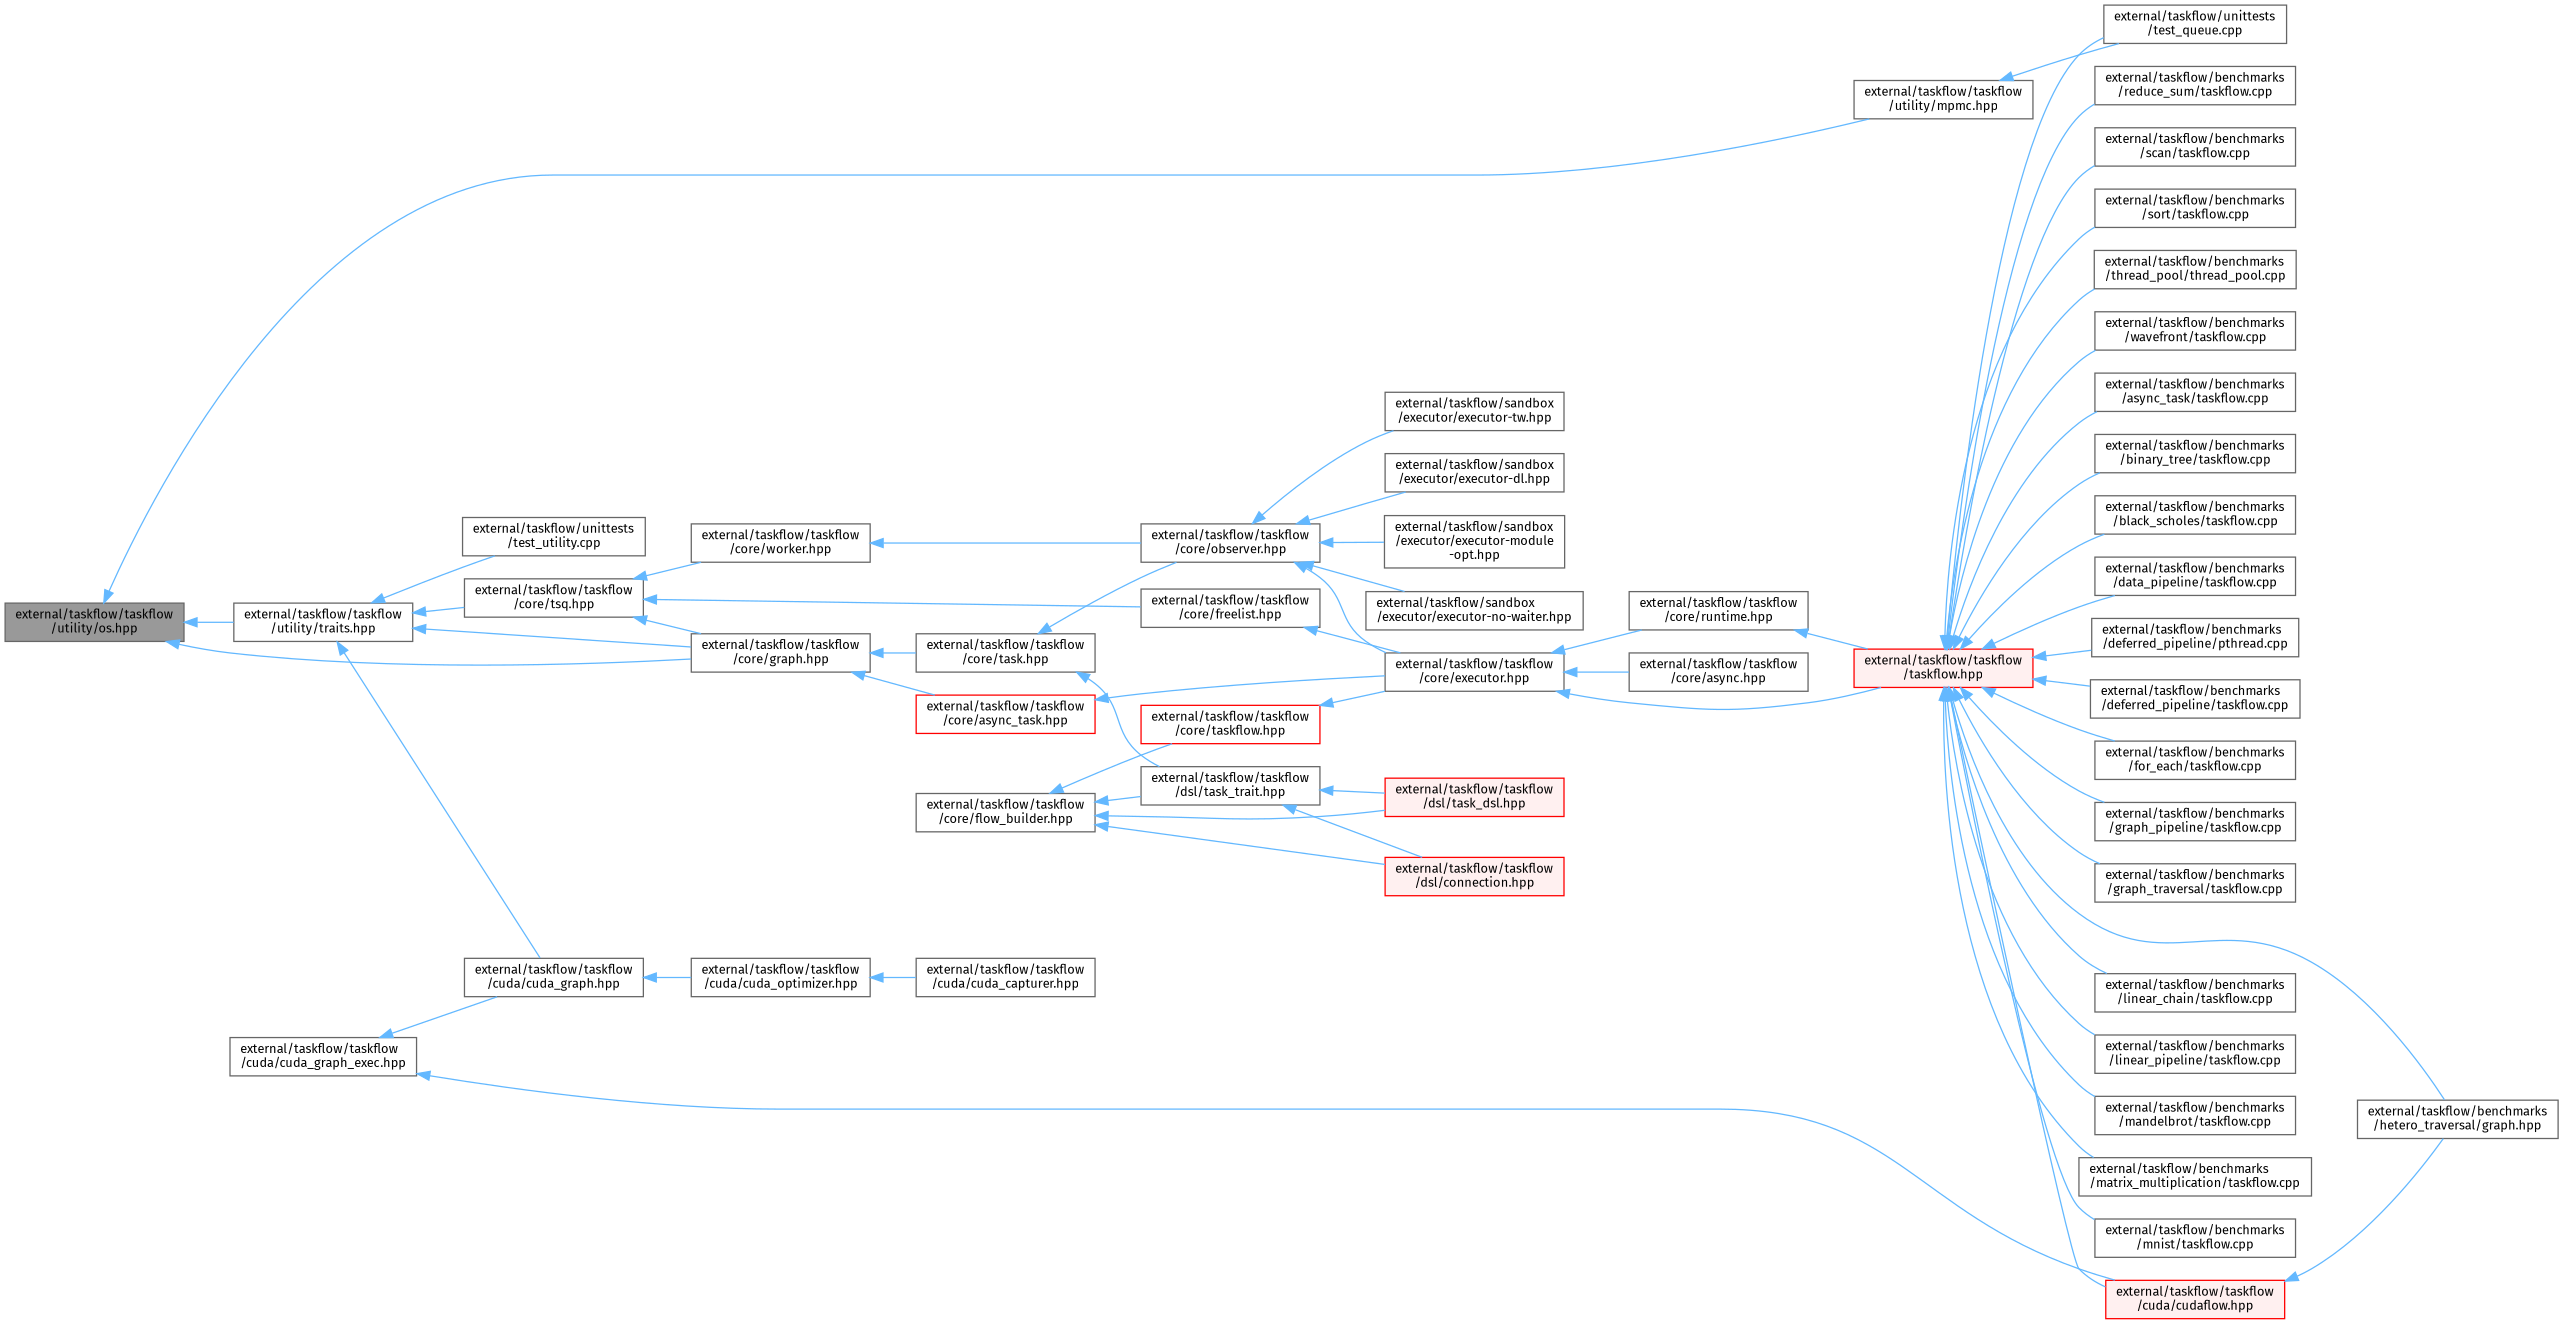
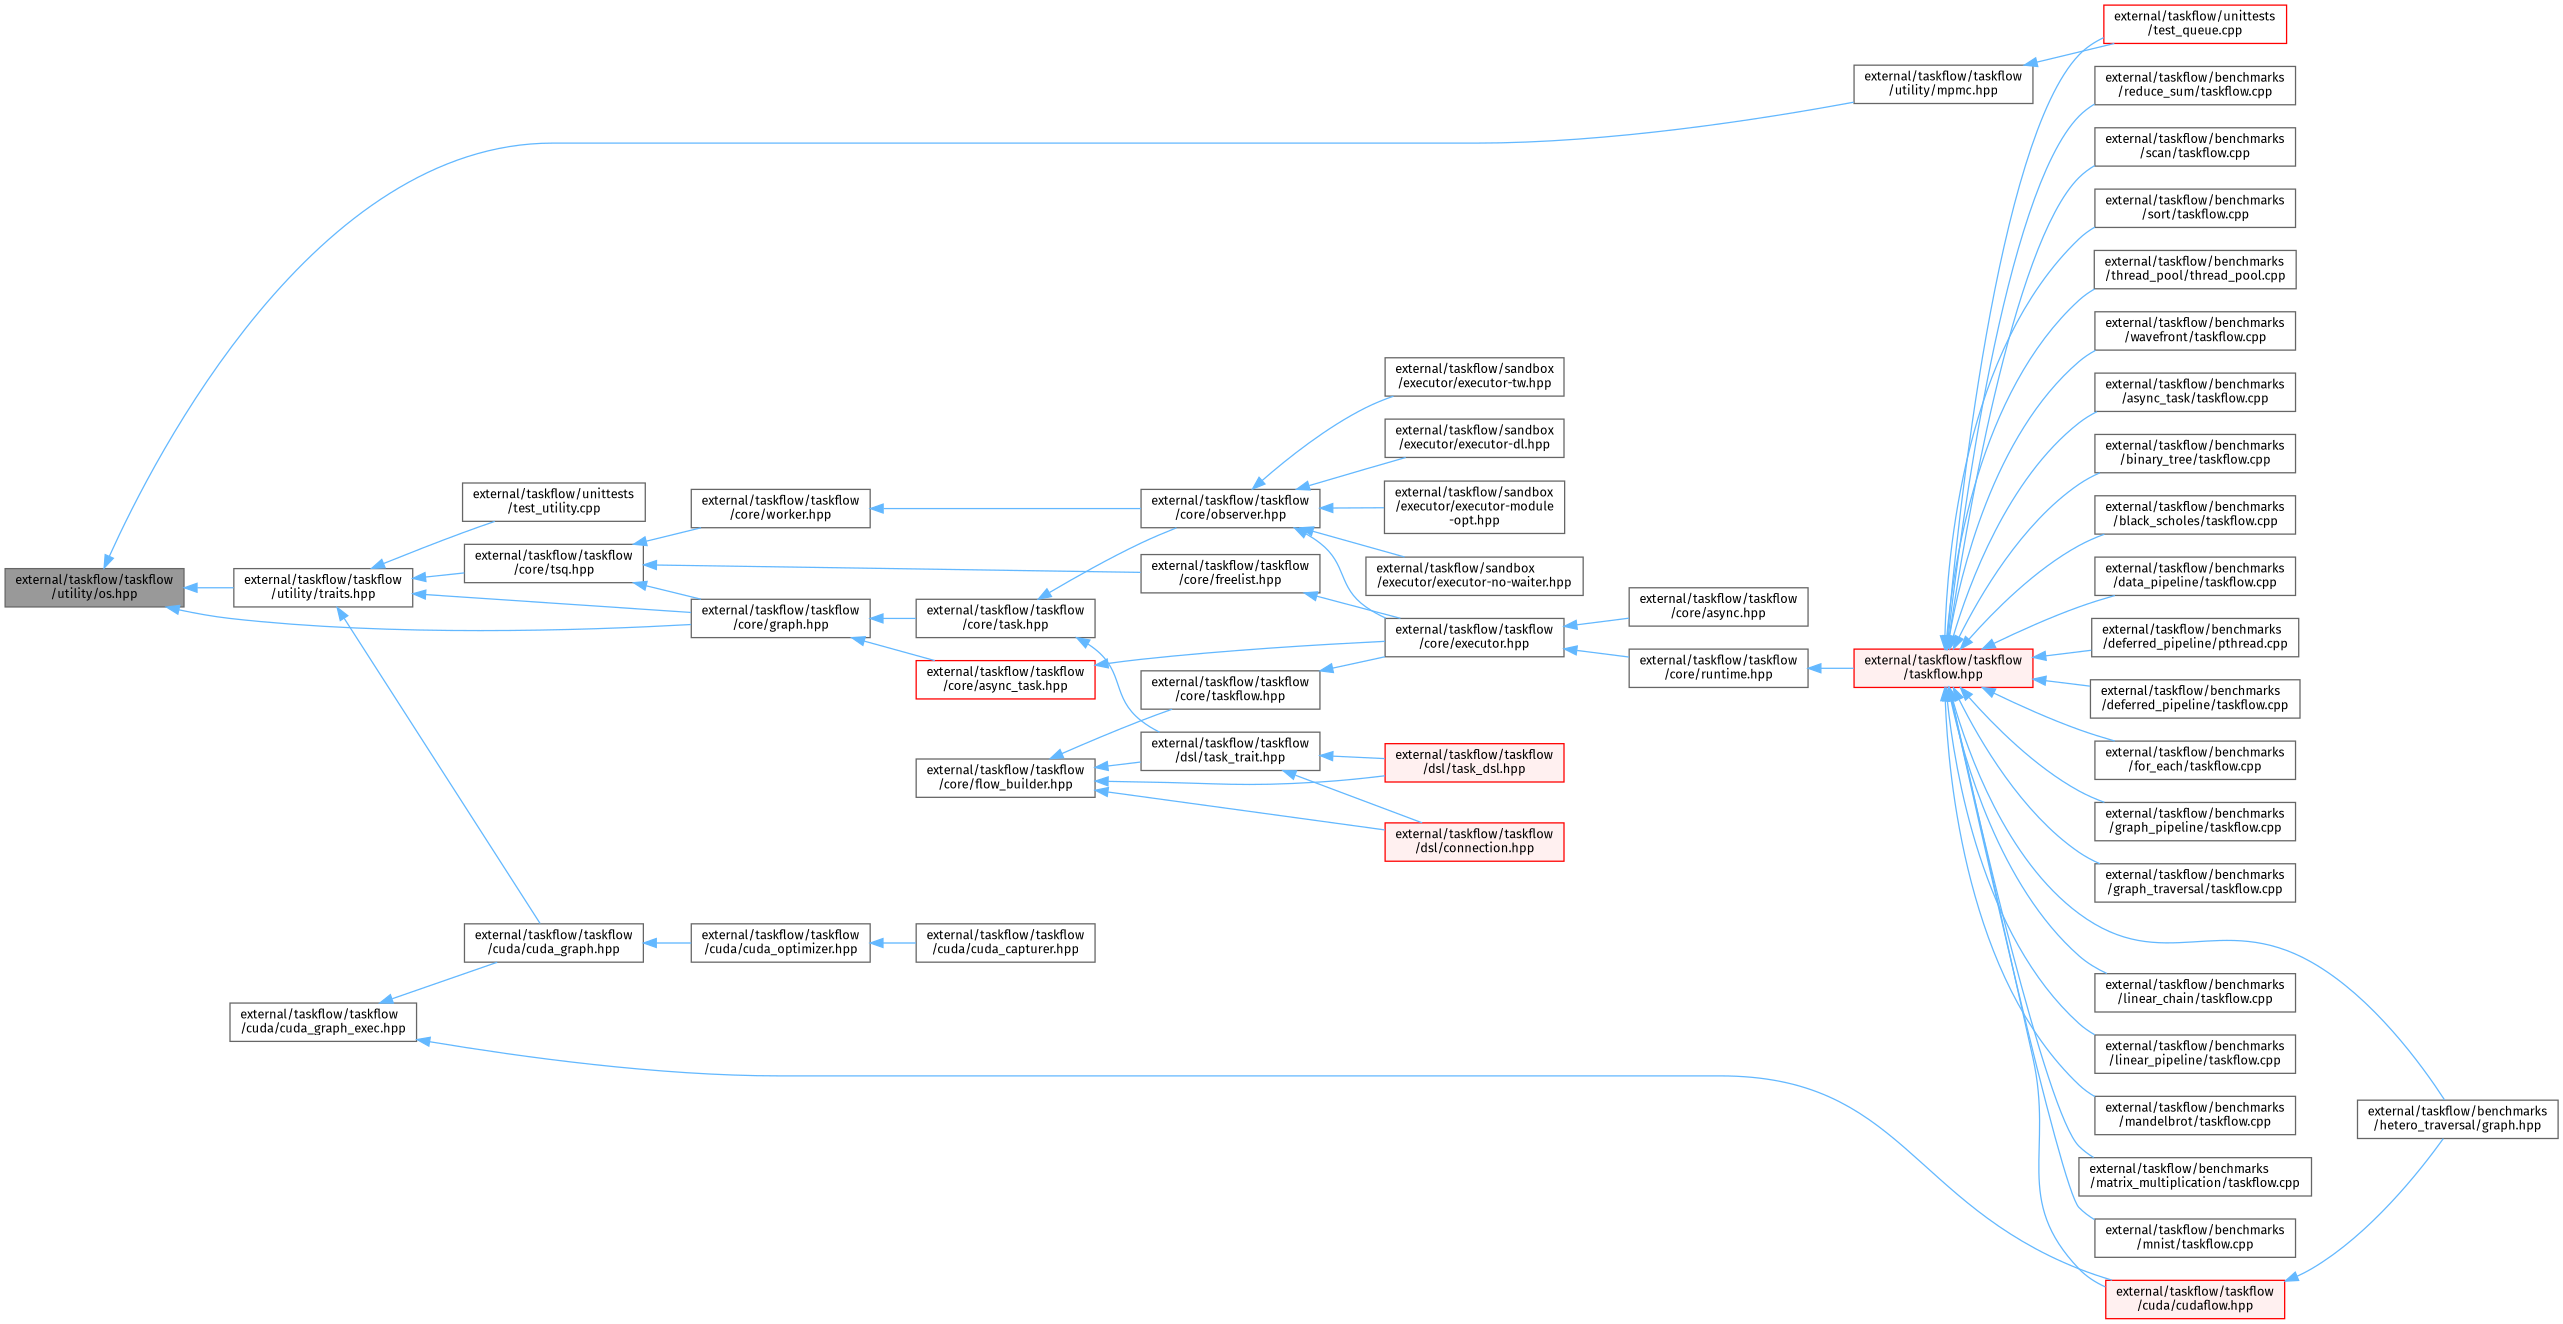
(2195, 24) -> (2195, 24)
(1726, 709) -> none
(1230, 724) -> (1230, 690)
